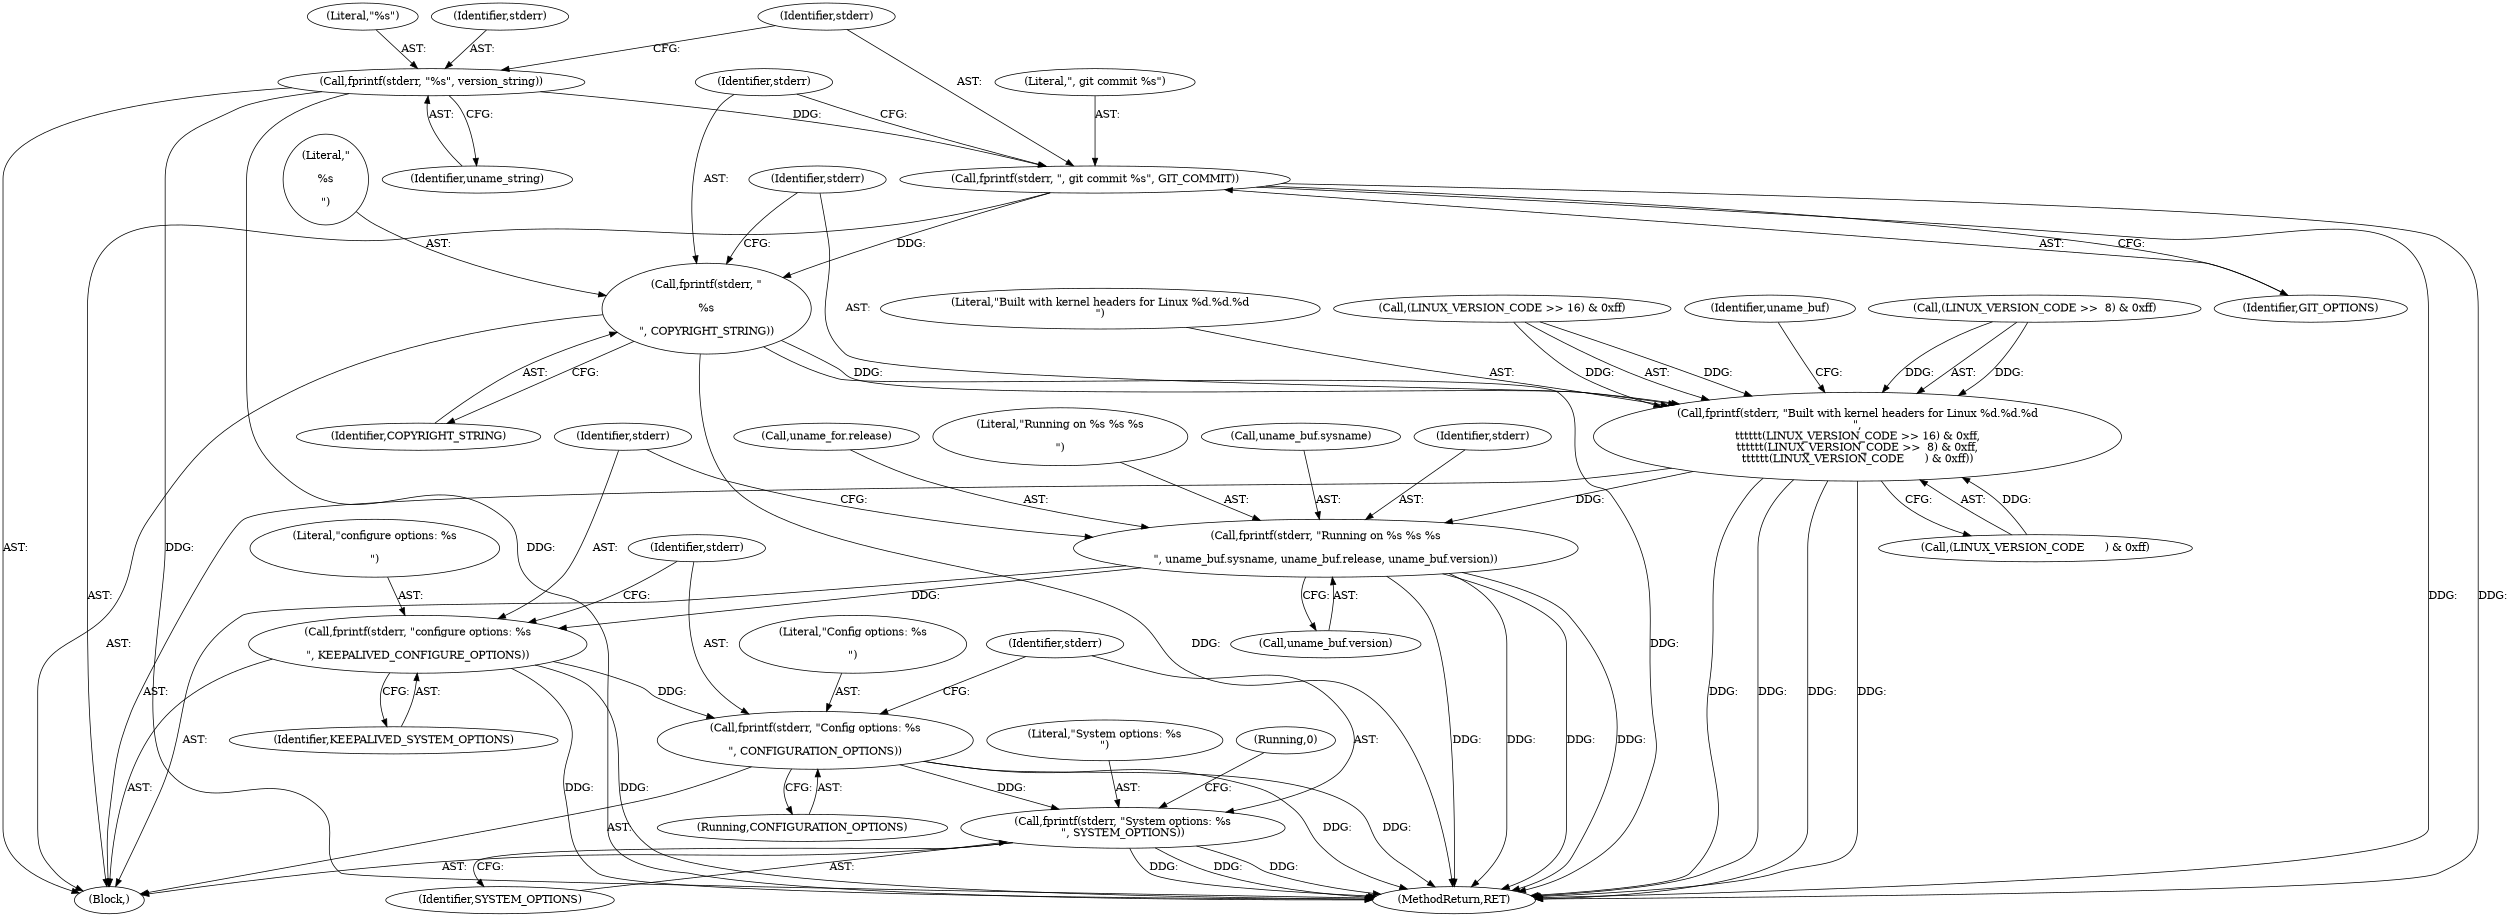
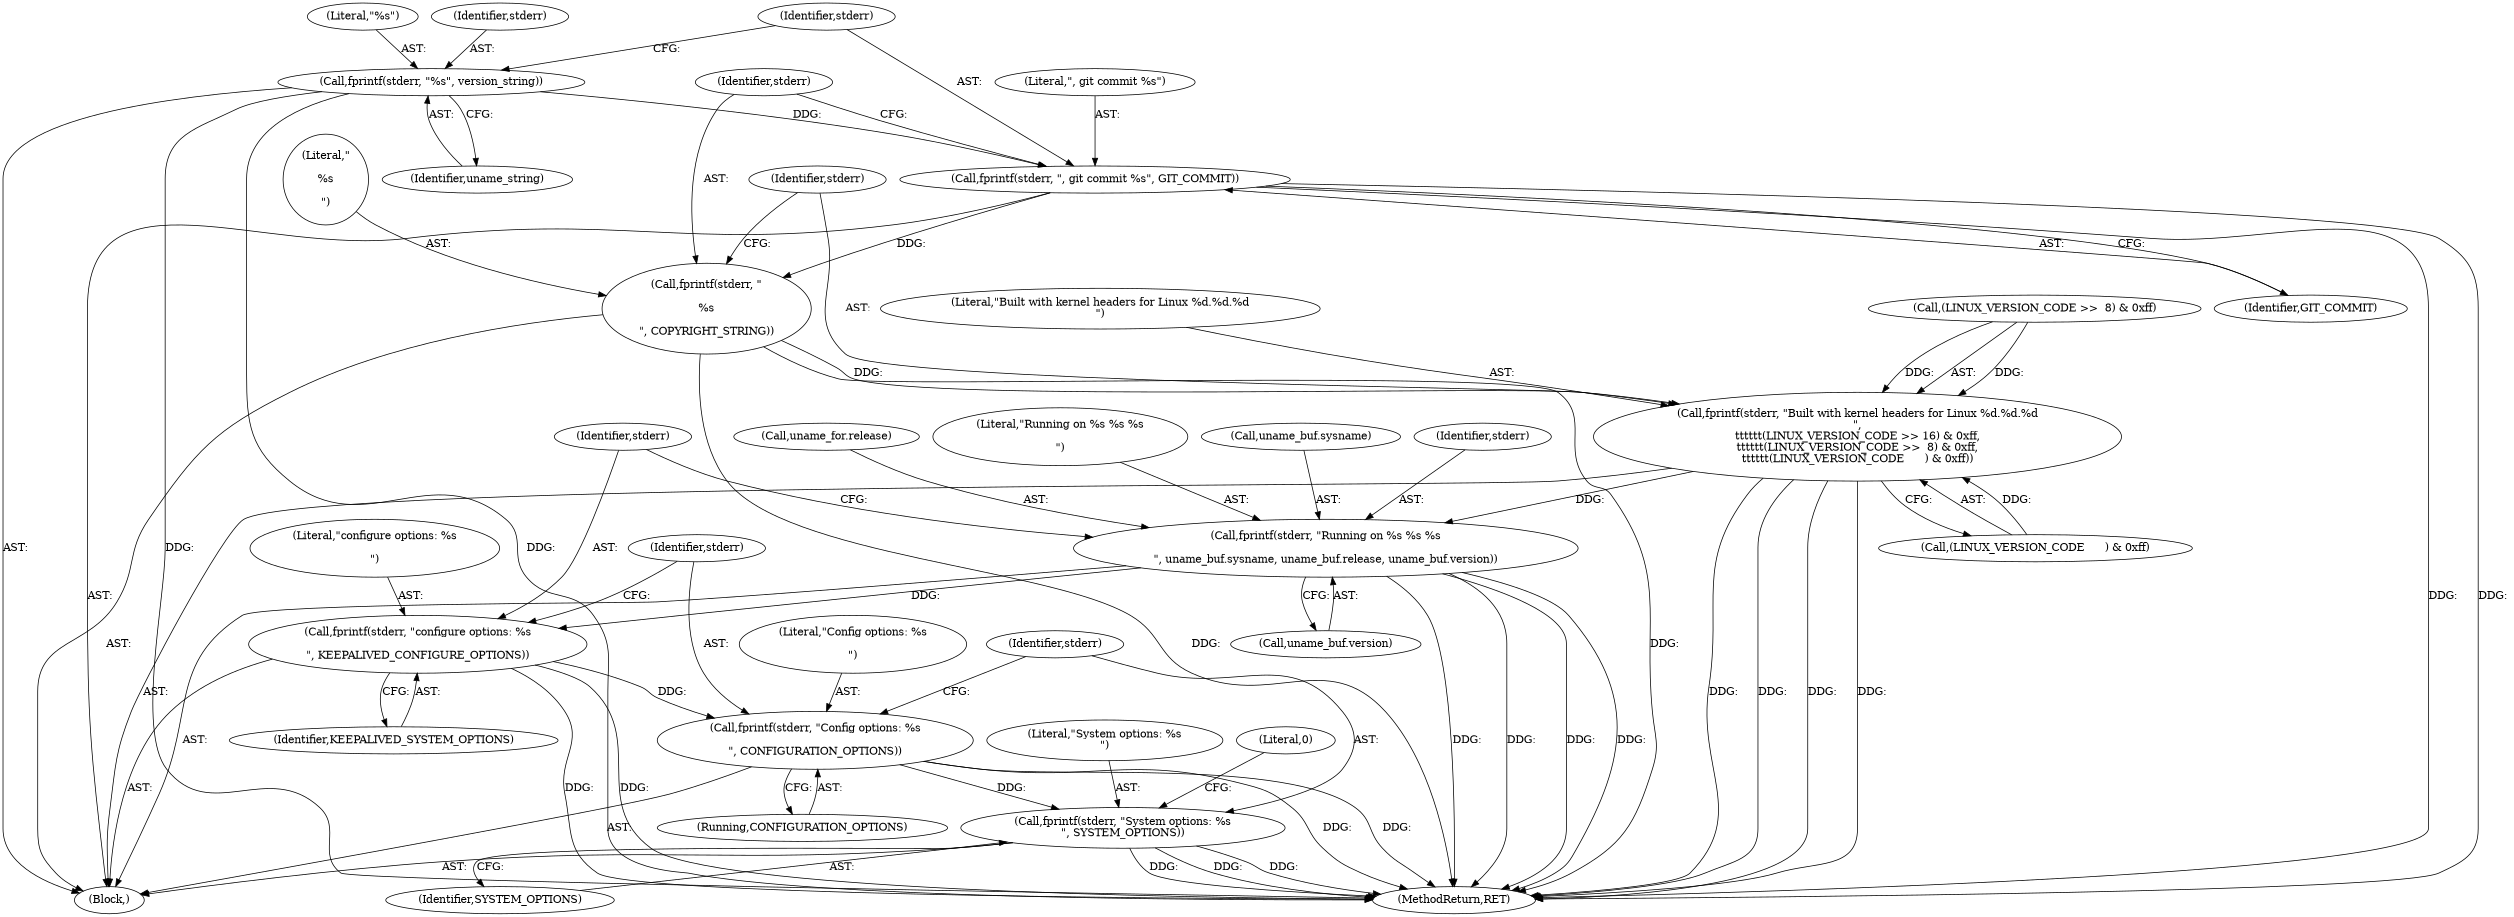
(1502, 309) -> none
(1770, 309) -> none
(2311, 309) -> (2311, 309)
(419, 437) -> none
(1286, 740) -> (1286, 740)
